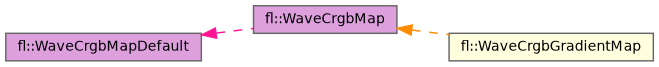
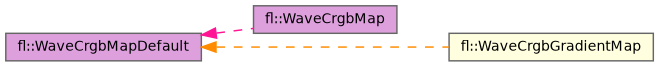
(430, 32) -> (333, 47)
